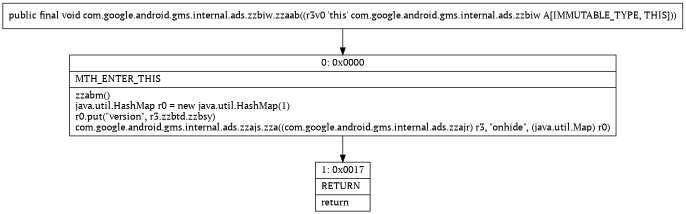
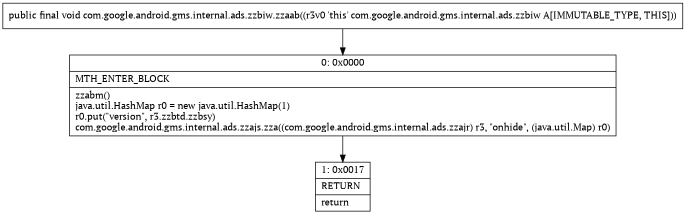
(118, 79) -> (122, 79)
